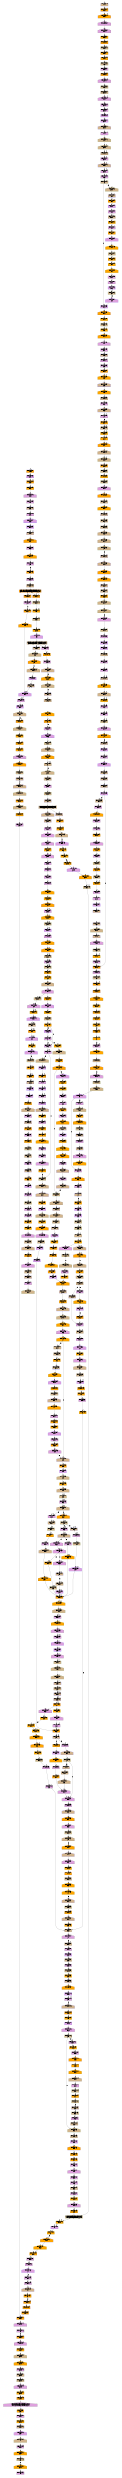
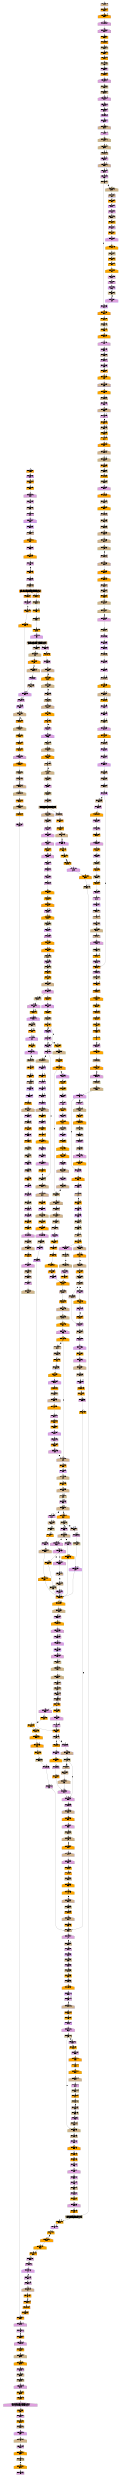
none -> (48, 707)
none -> (97, 918)
